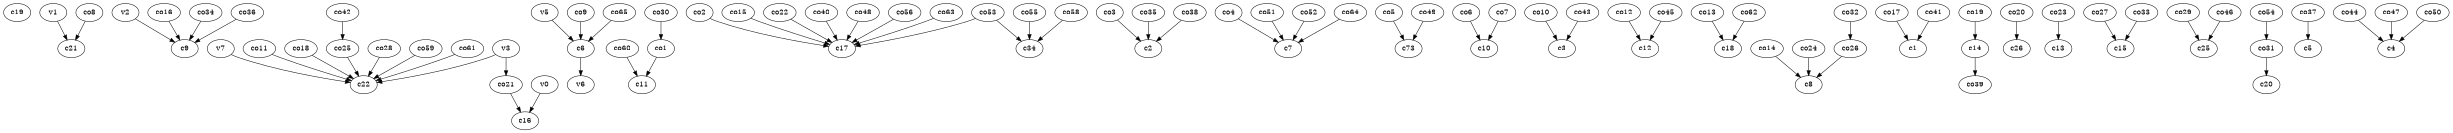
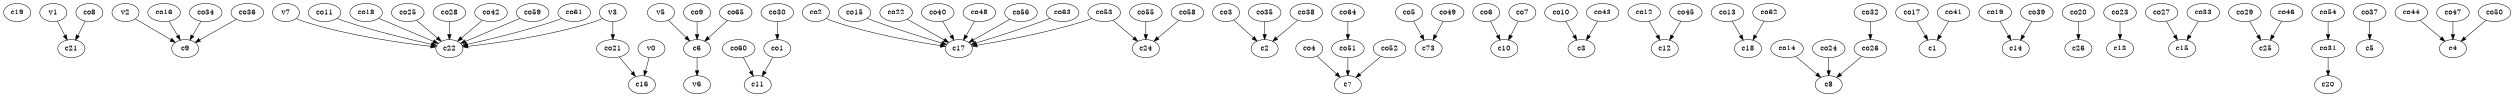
(343, 28) -> (472, 29)
(1321, 30) -> (1348, 28)
(1030, 49) -> (1146, 49)
(1975, 64) -> (2028, 28)
